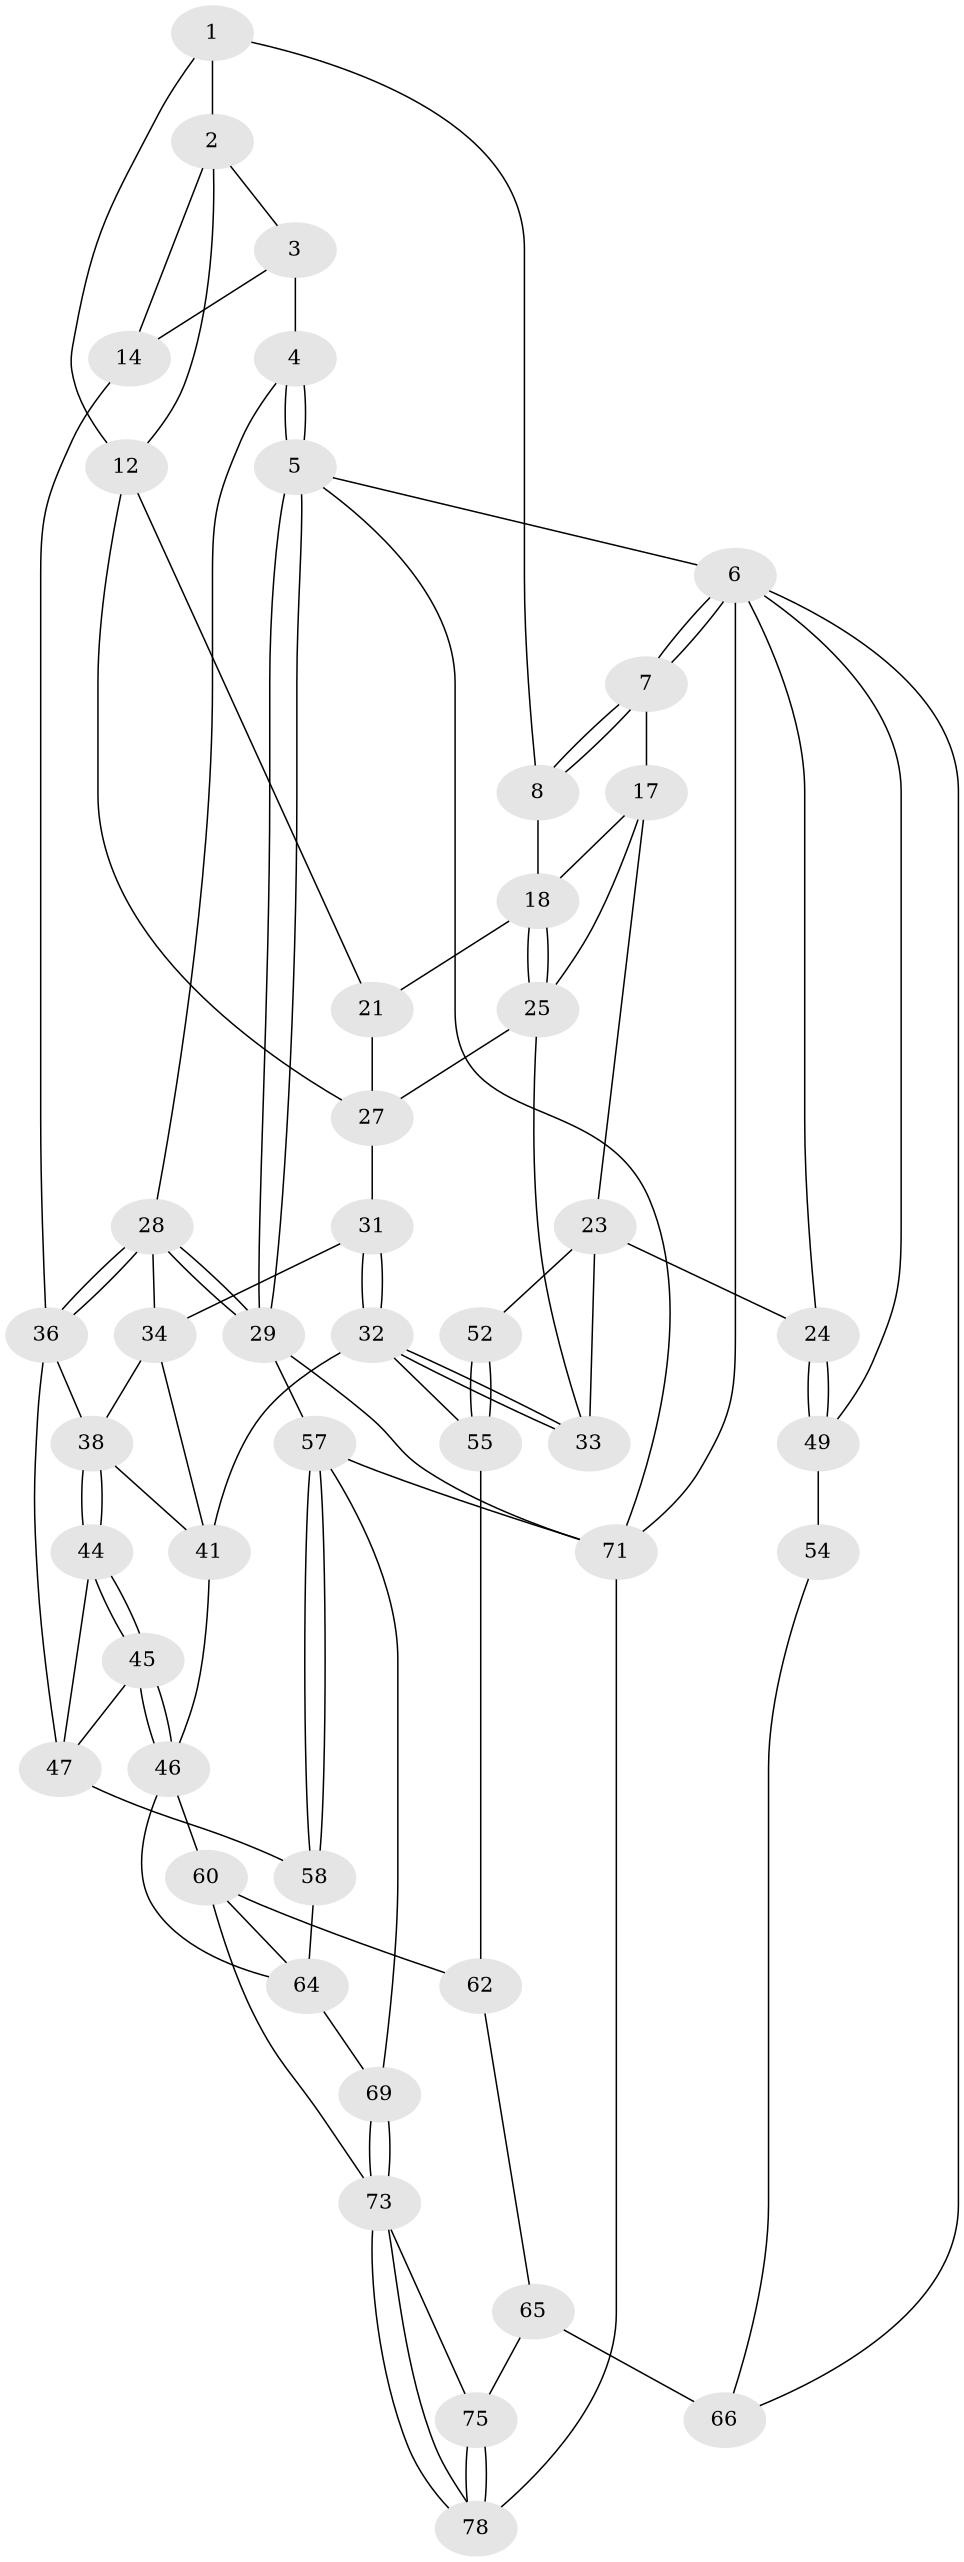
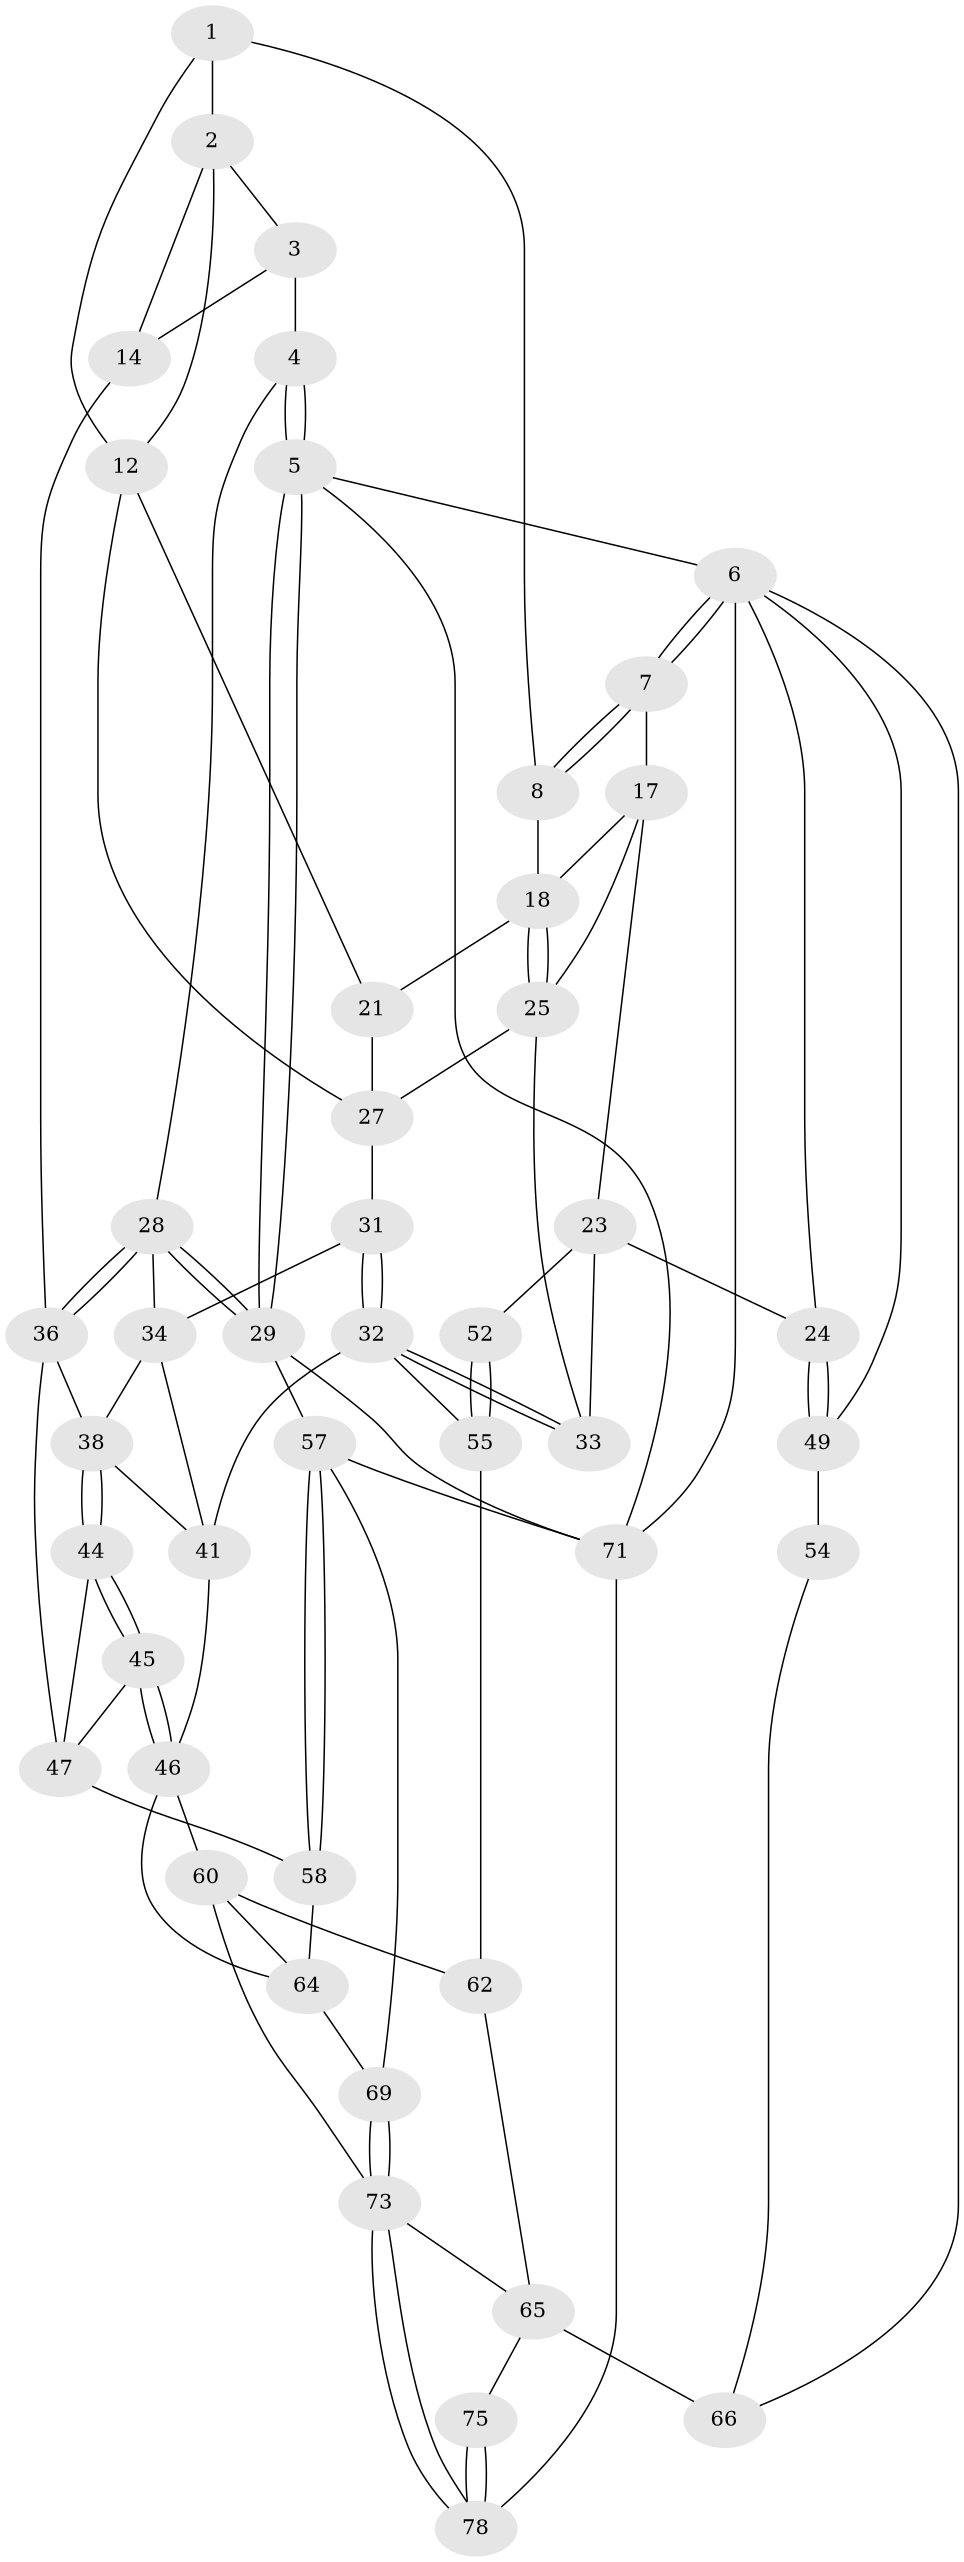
(428, 2312) -> (457, 2257)
